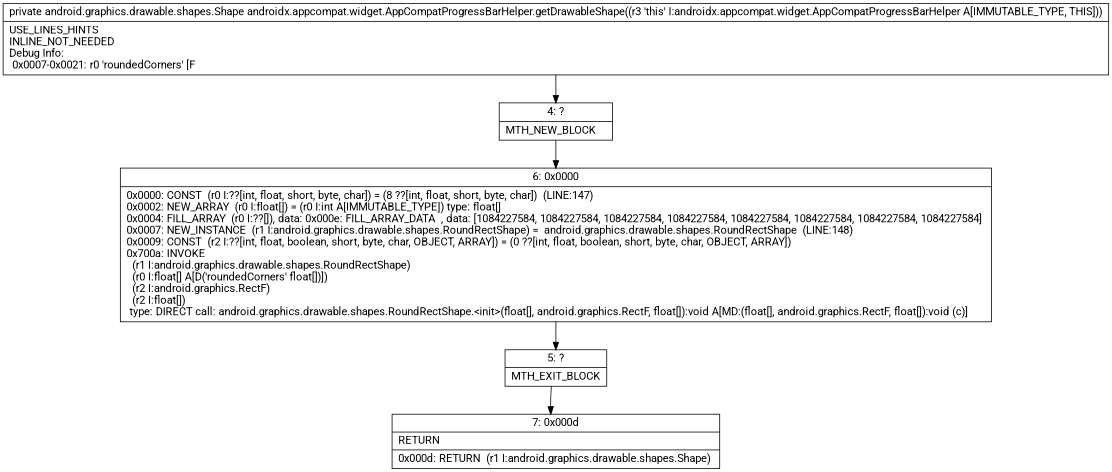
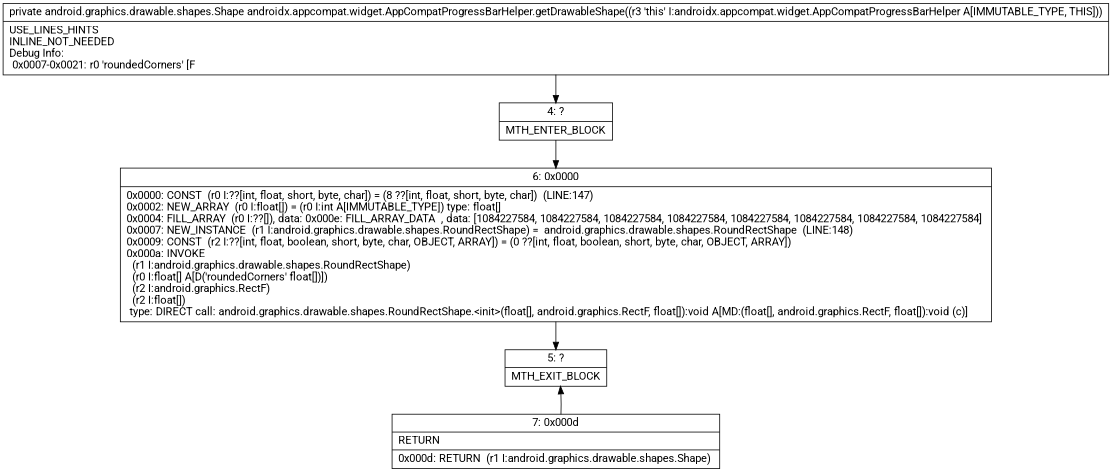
(551, 130) -> (556, 130)
(169, 254) -> (169, 254)
(551, 396) -> (561, 404)
